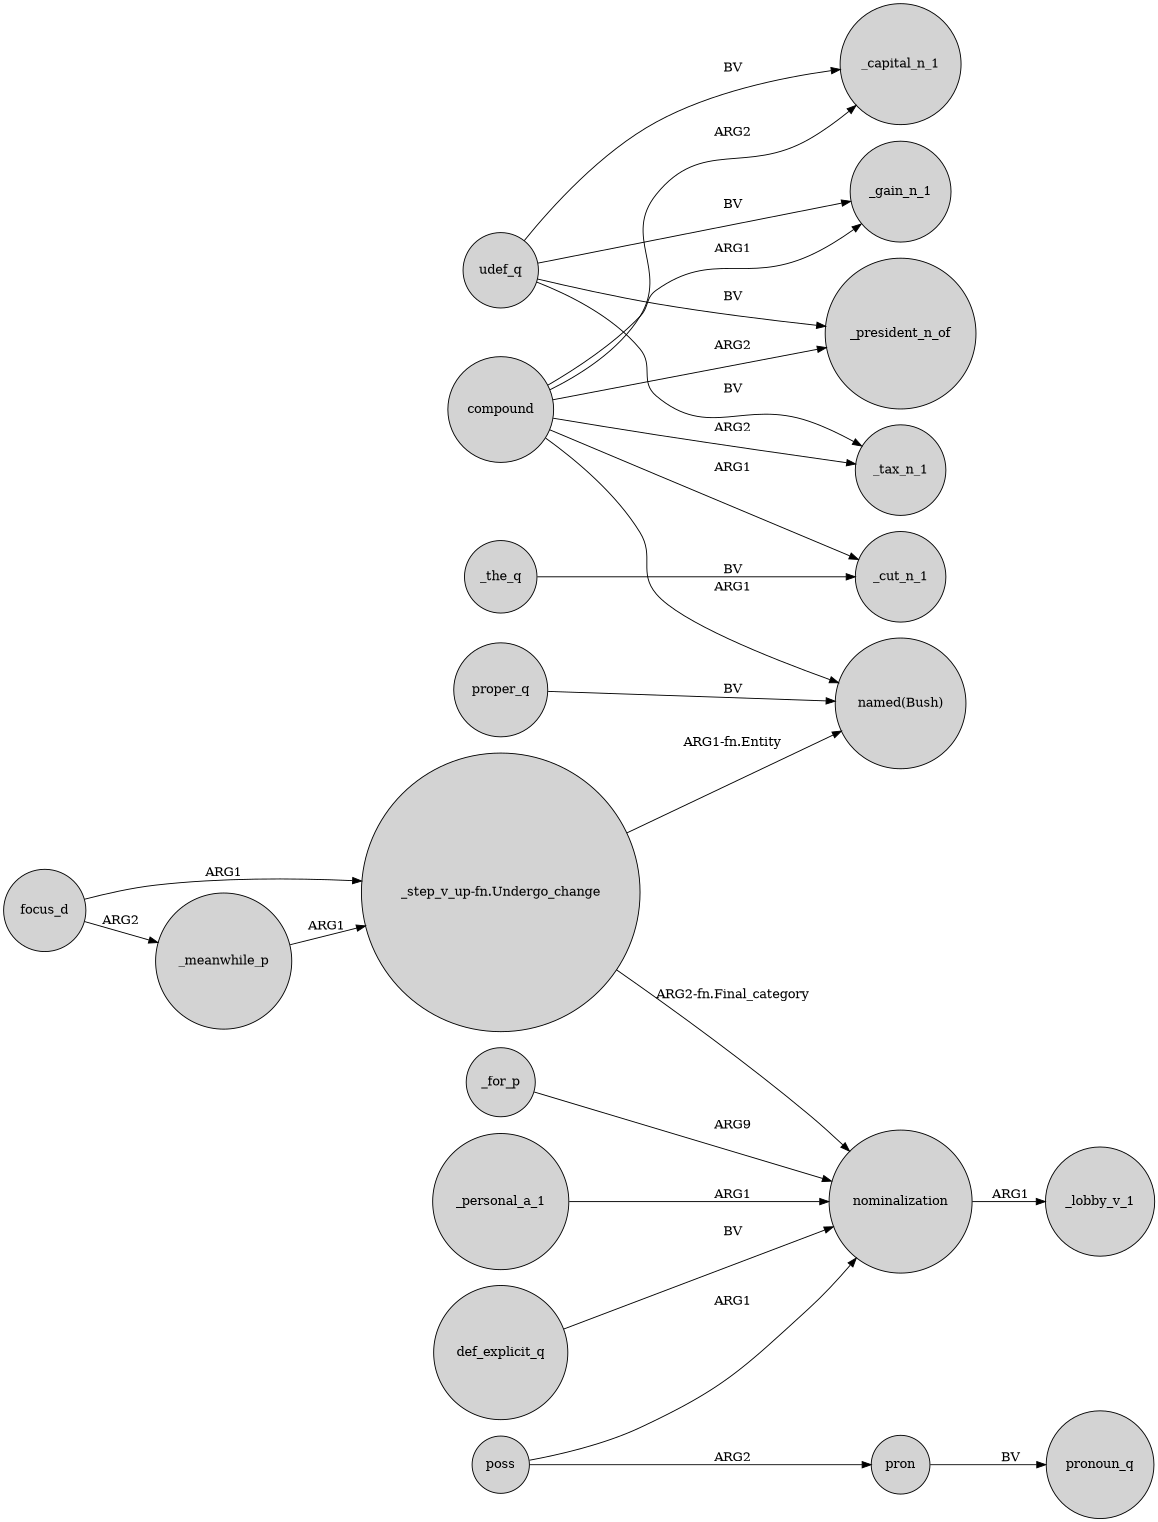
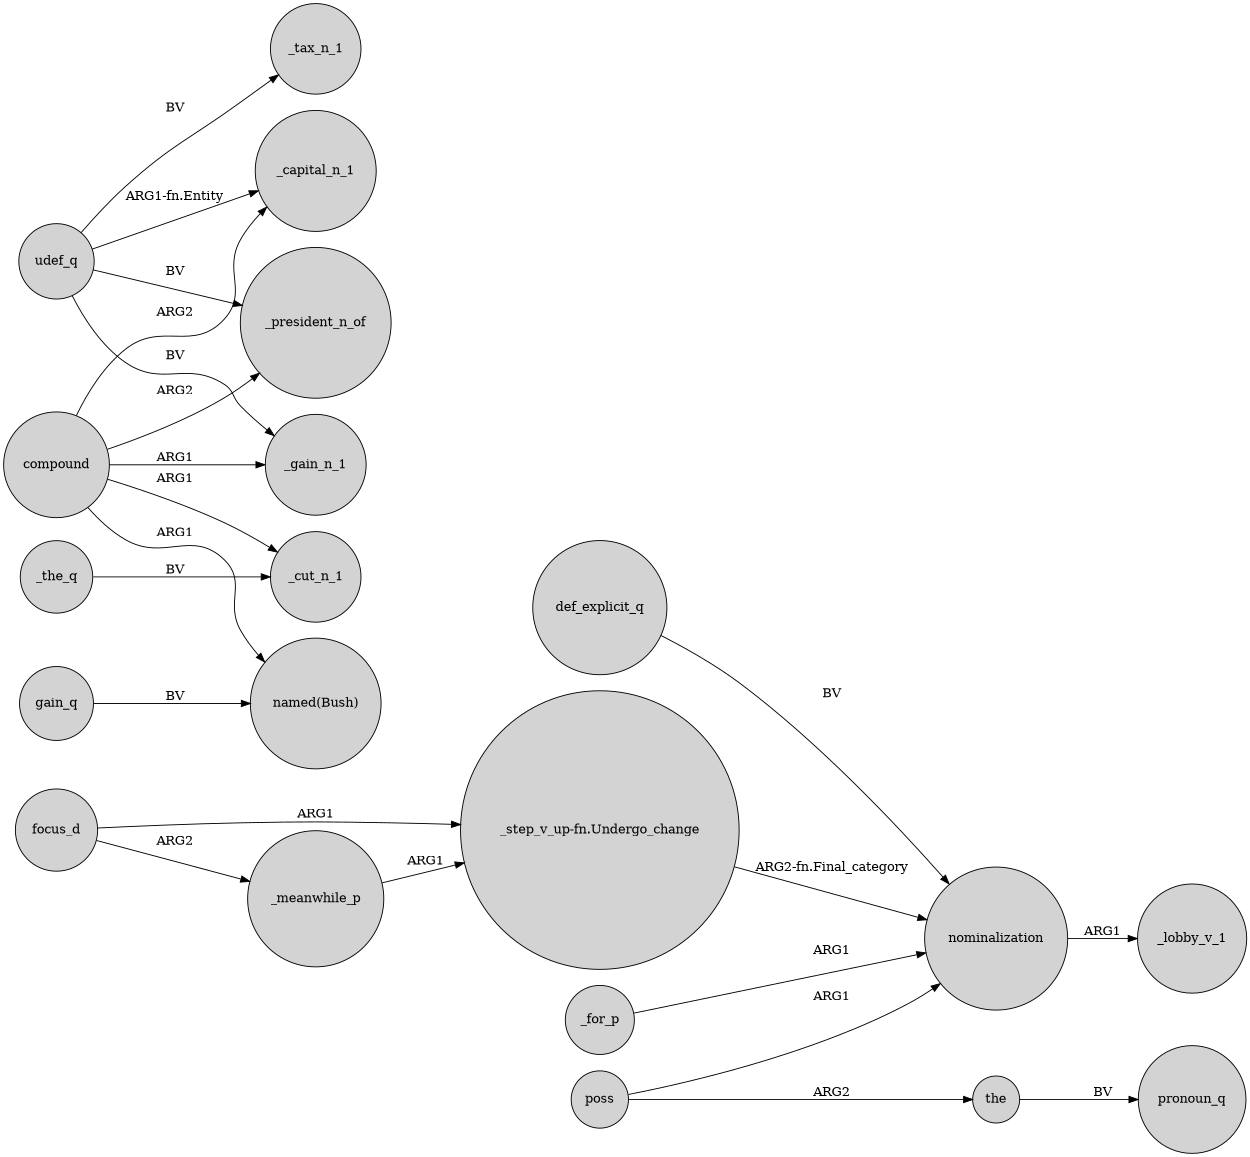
(733, 68) -> (175, 197)
(700, 441) -> none
(501, 690) -> (57, 703)
(730, 784) -> none
(733, 1125) -> (832, 951)
(501, 1202) -> none
(901, 1465) -> (996, 1099)
